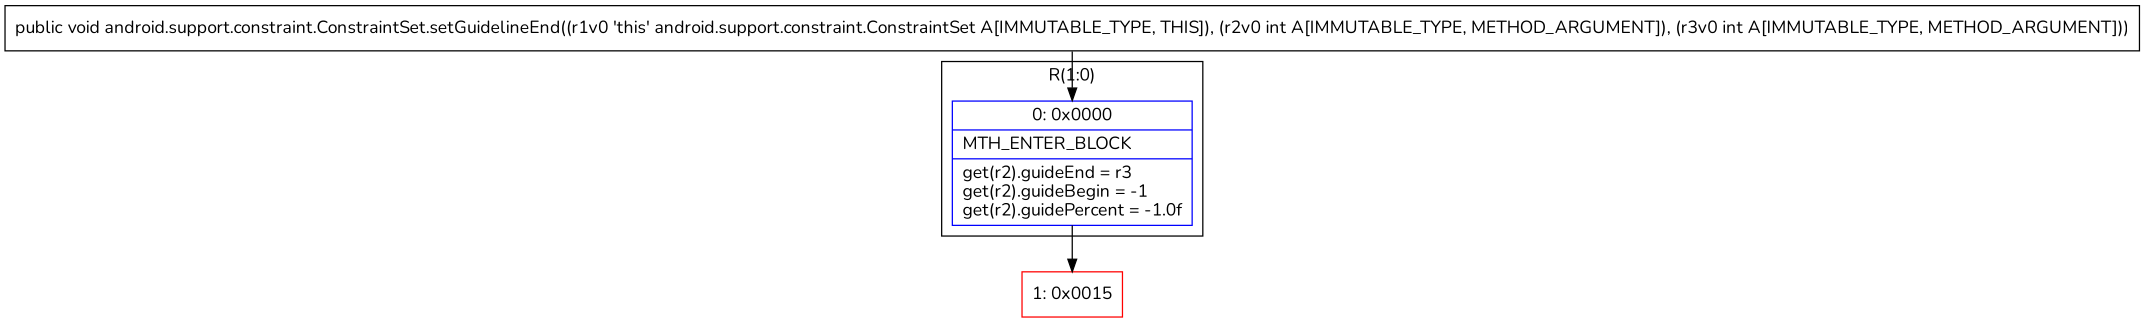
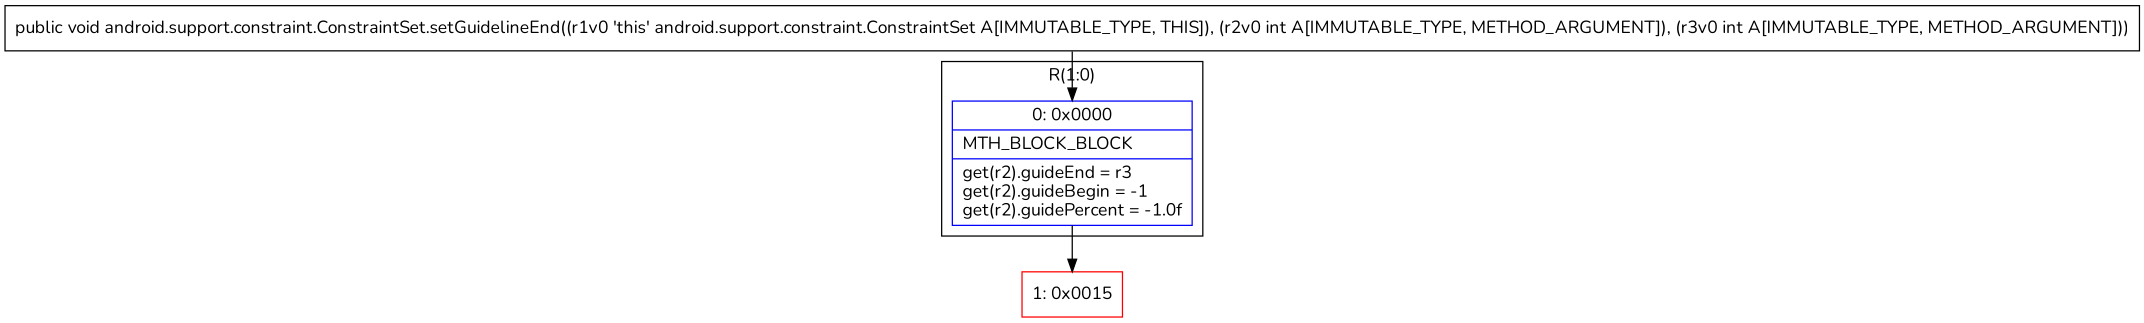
(1048, 144) -> (1048, 144)
